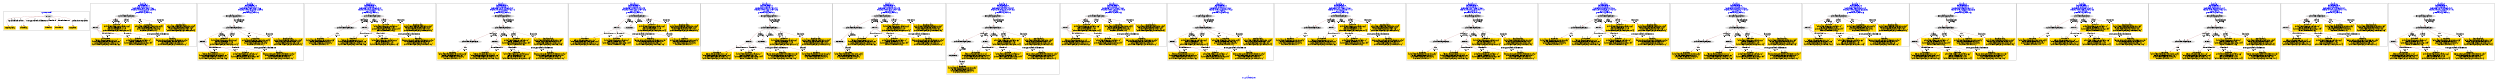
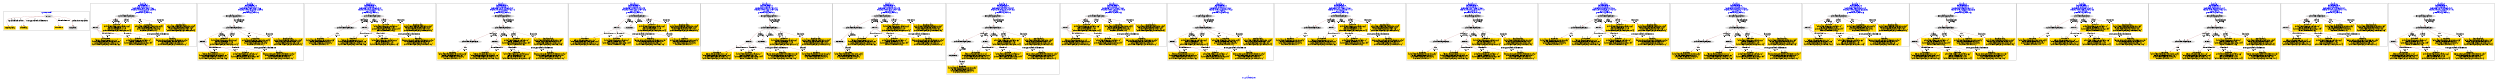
(48, 28) -> none
(73, 28) -> (73, 28)
